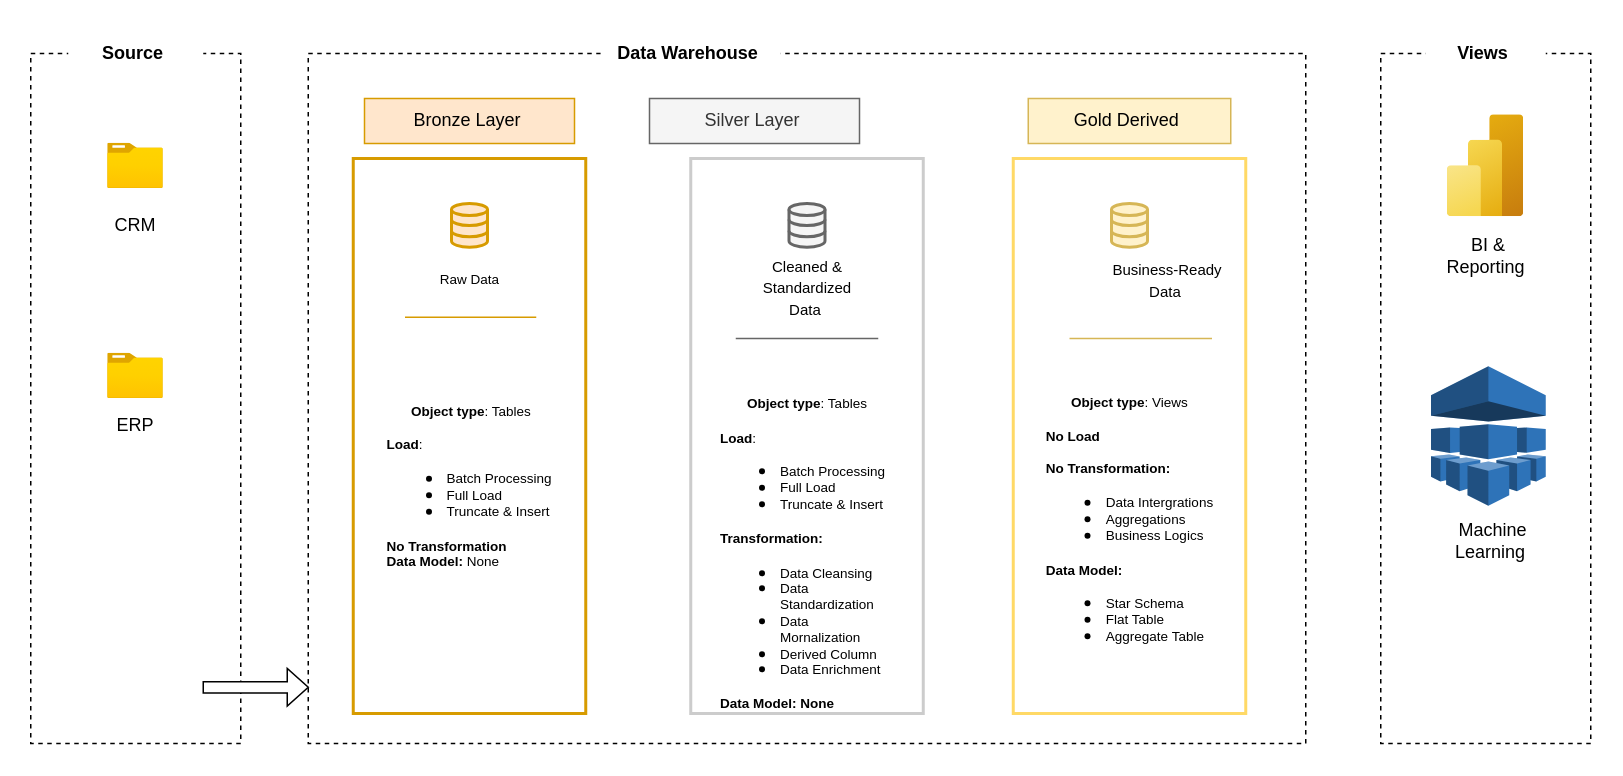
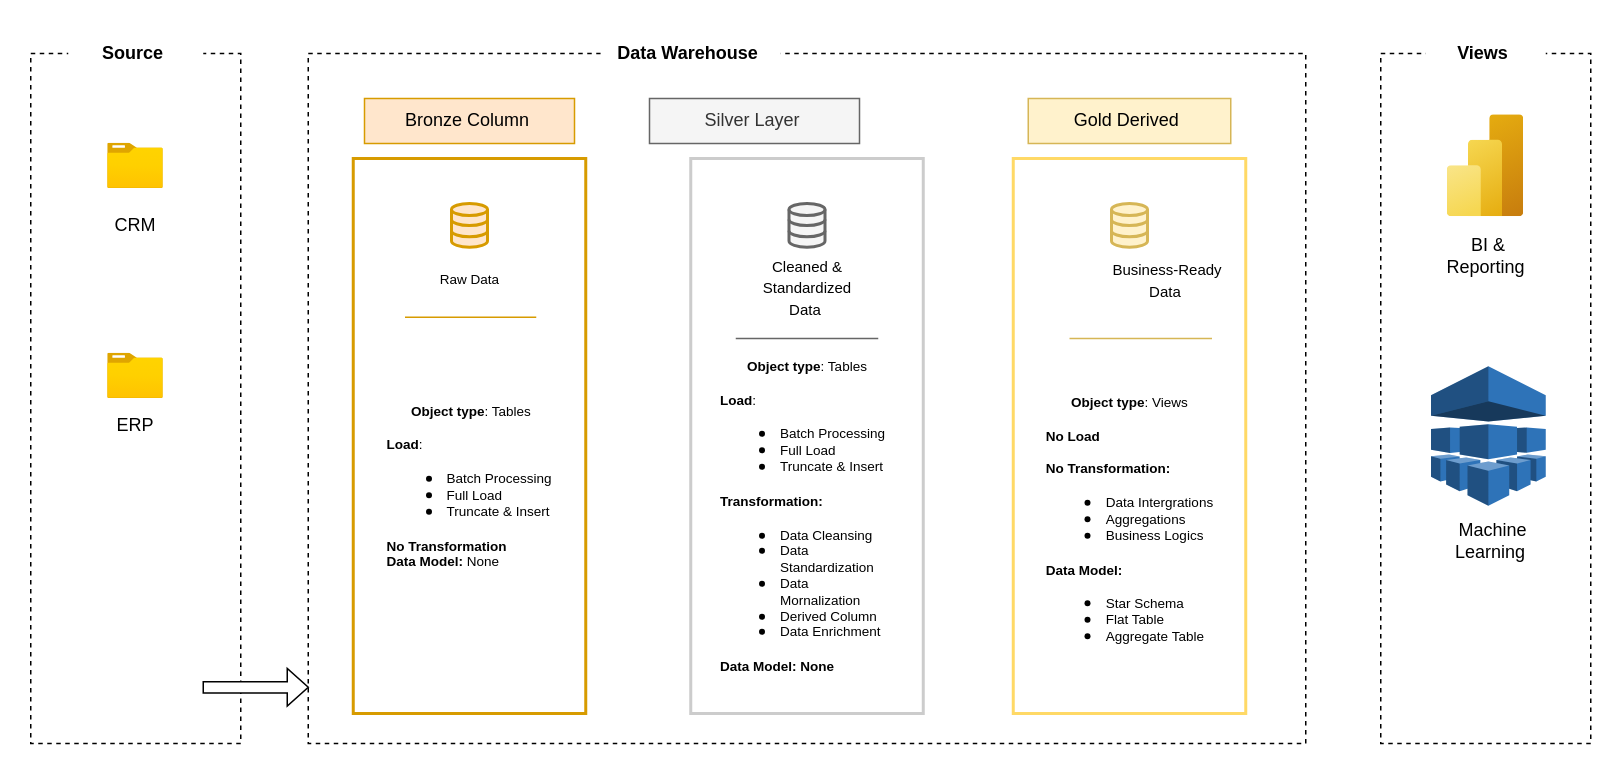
(470, 121) -> (470, 121)
(807, 553) -> (807, 515)
